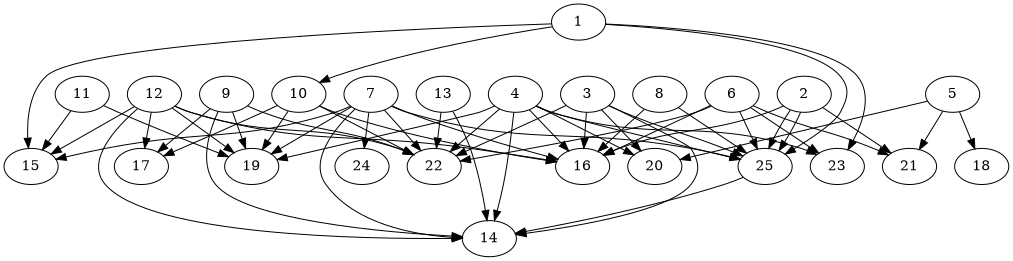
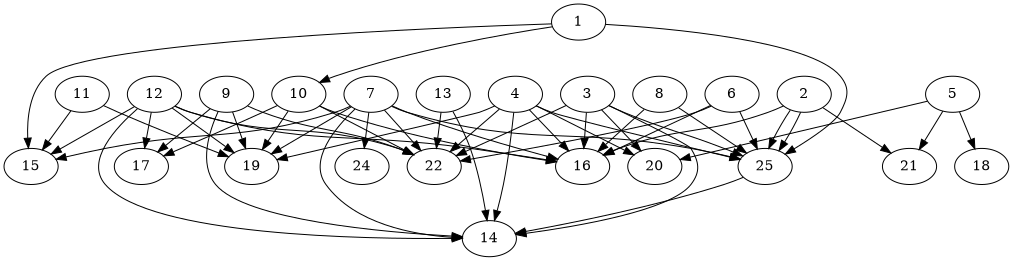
(829, 133) -> none
(837, 166) -> none
